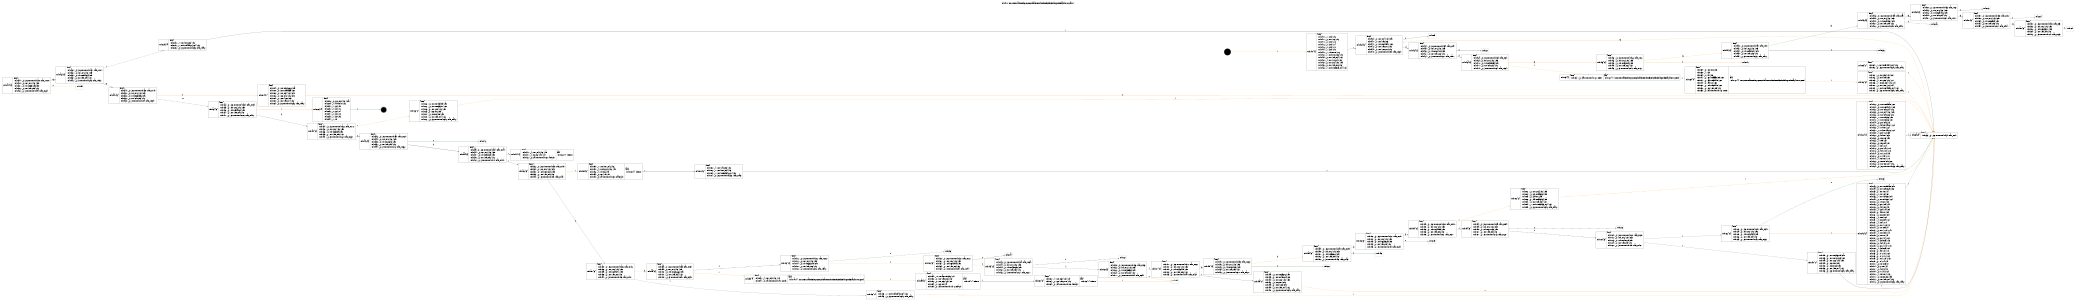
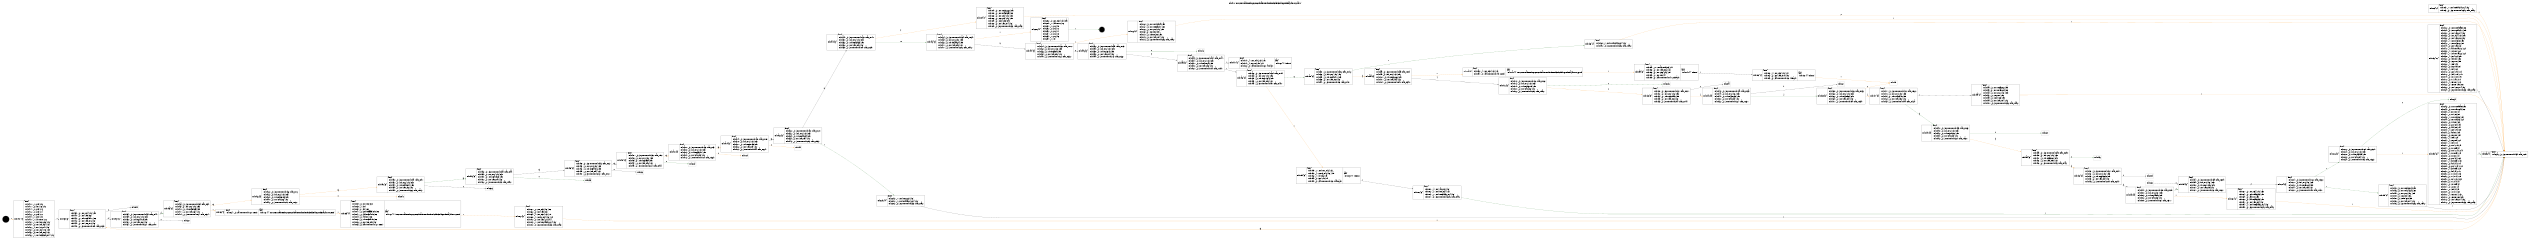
none -> (718, 148)
(1562, 228) -> (2165, 184)
